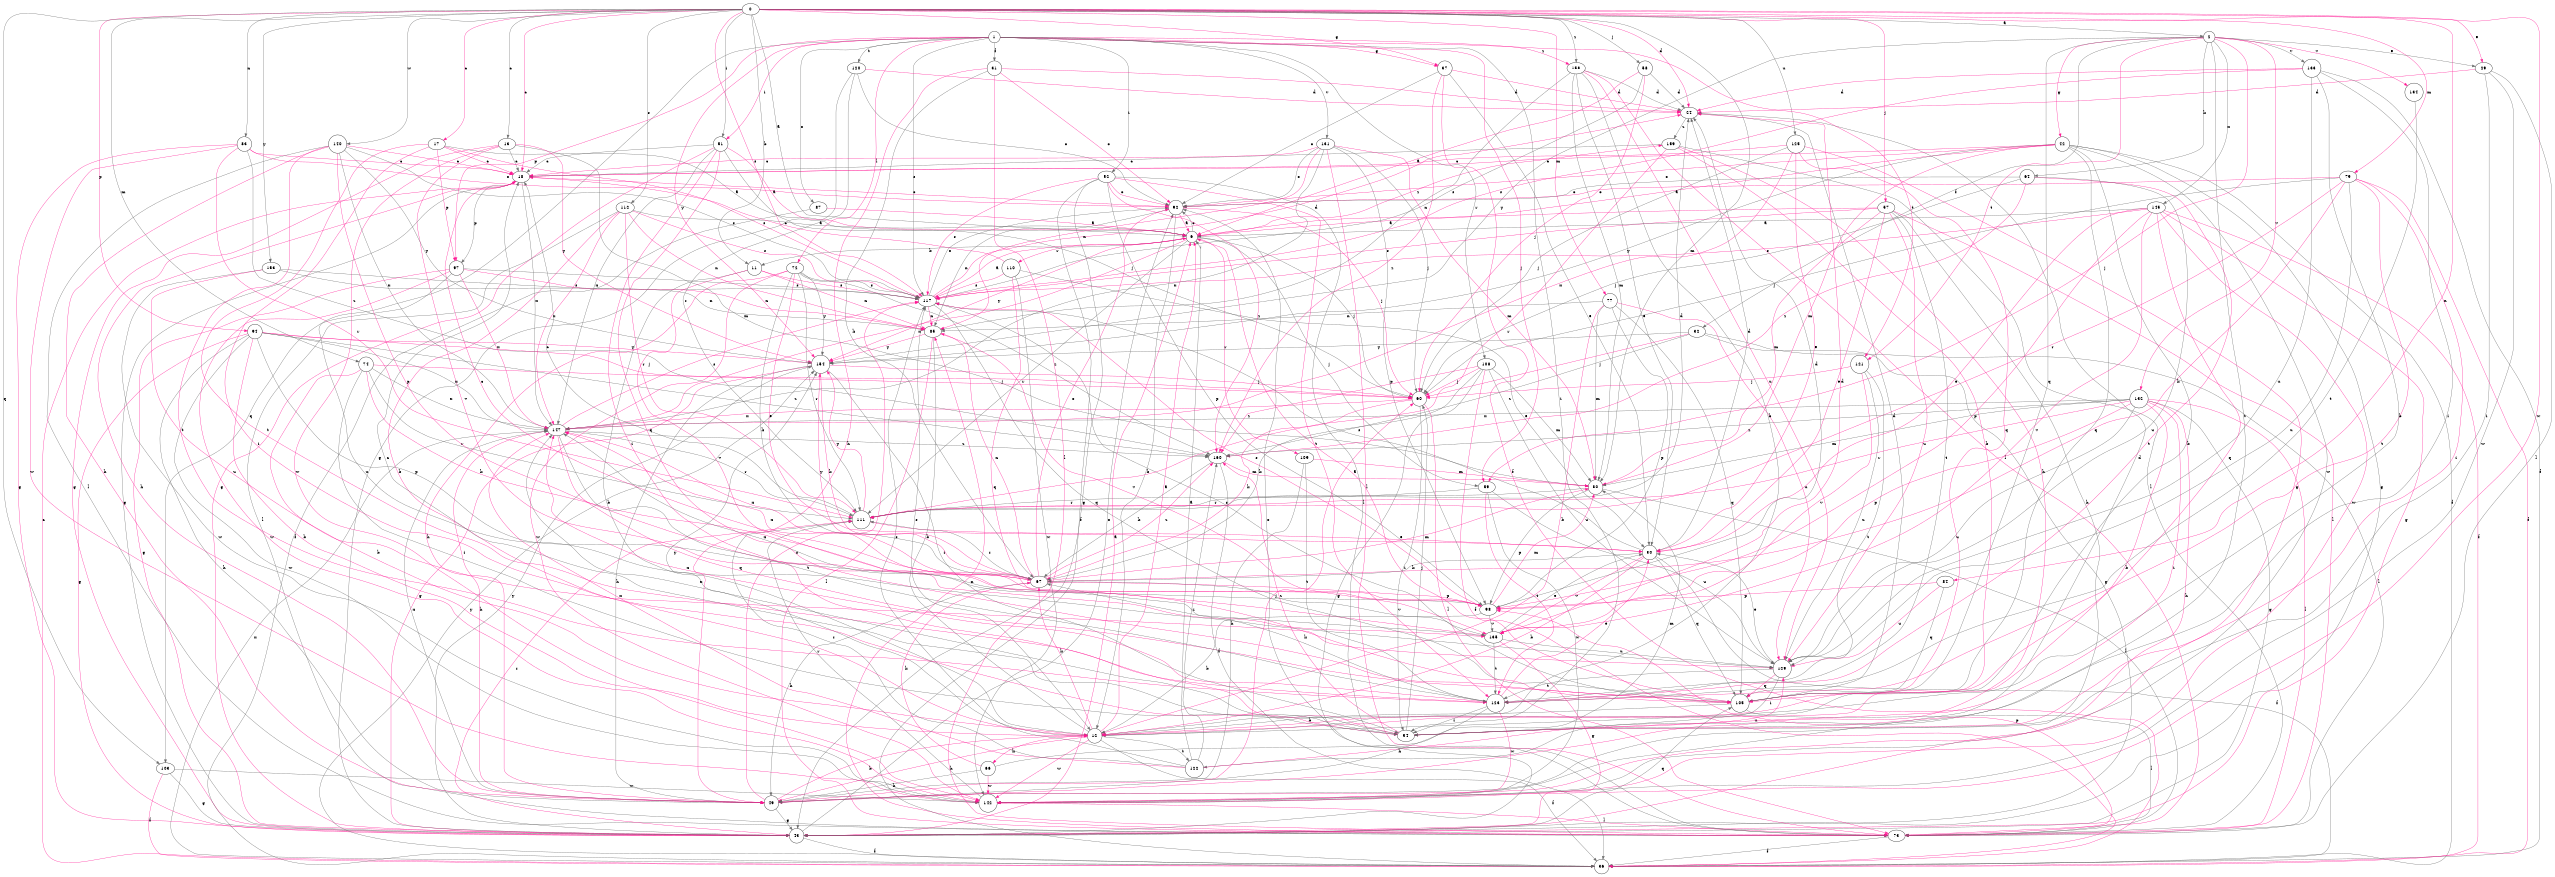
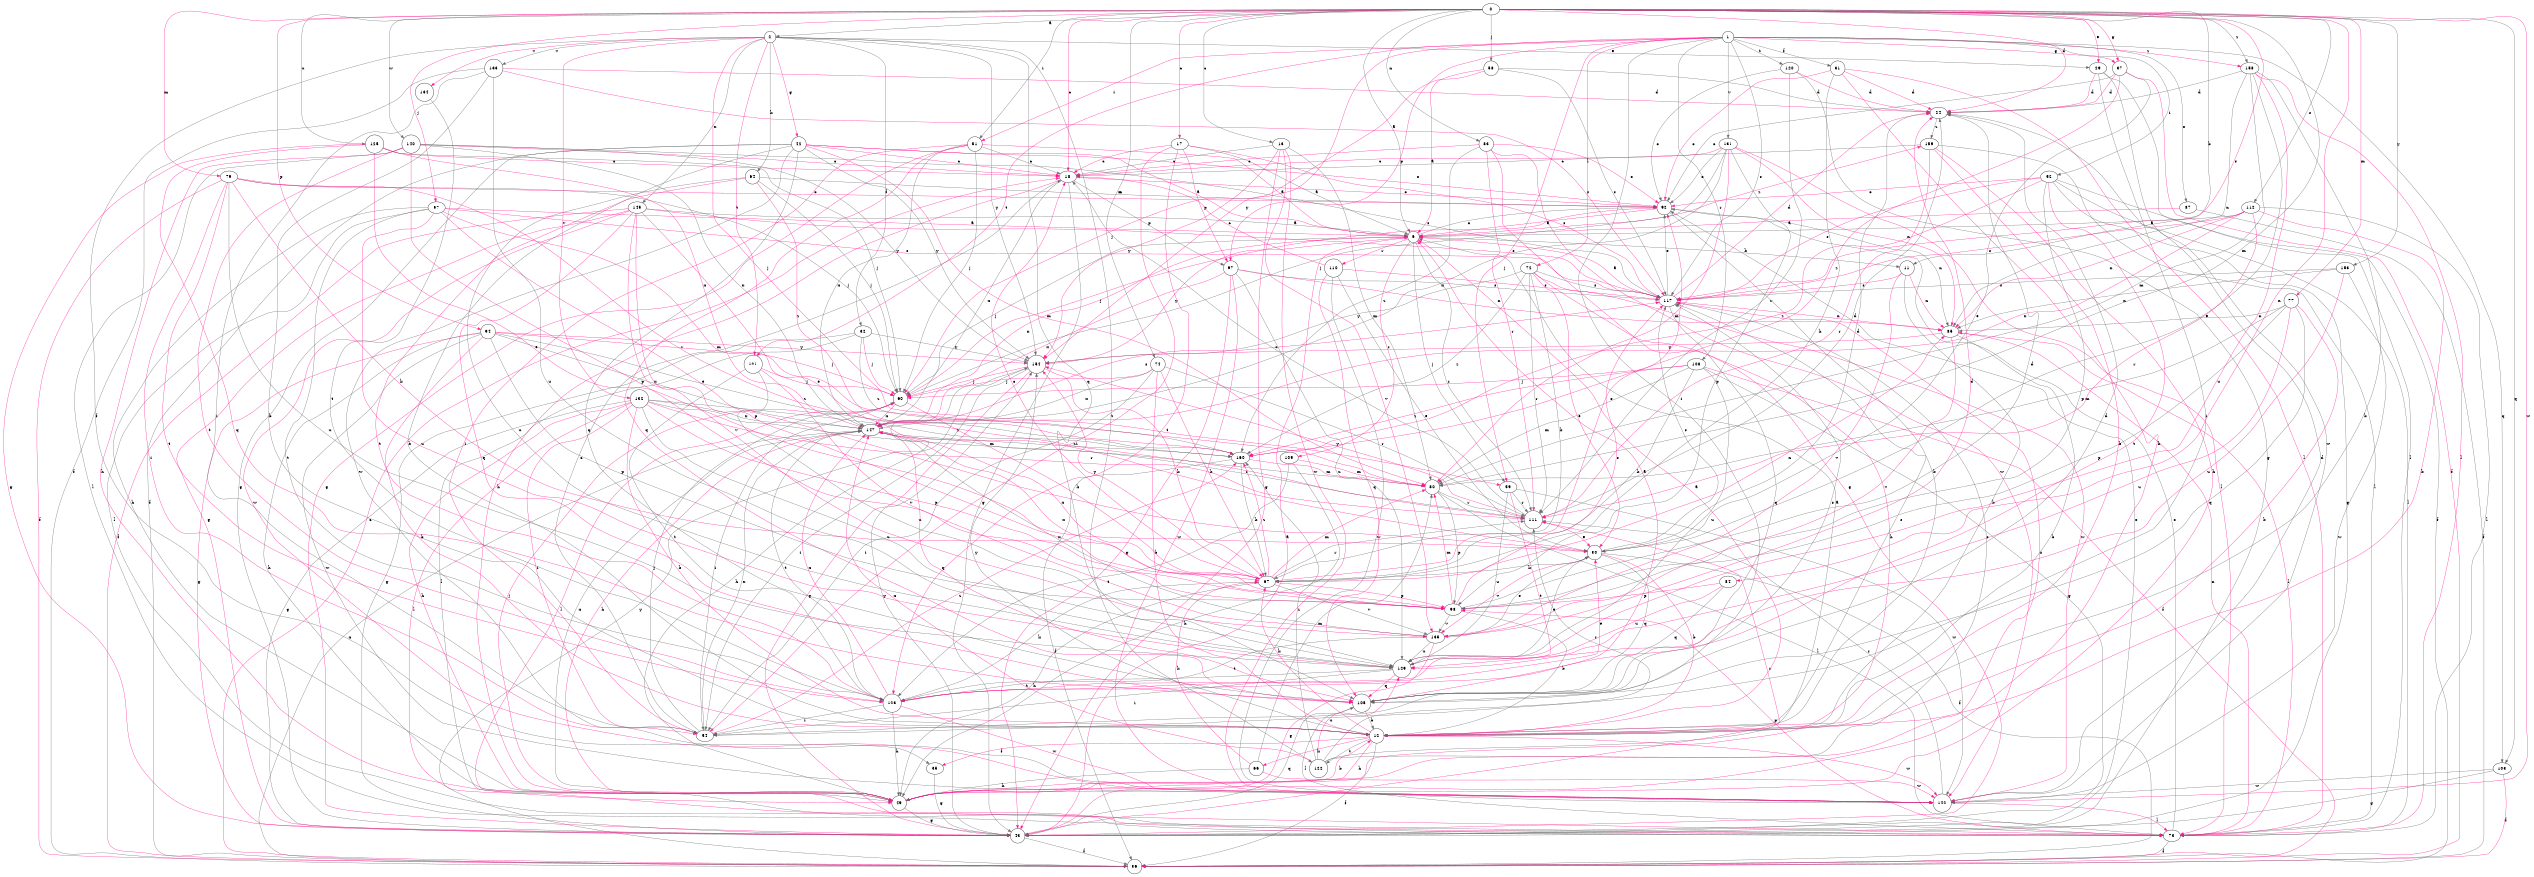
(2330, 574) -> (763, 813)
none -> (935, 769)
